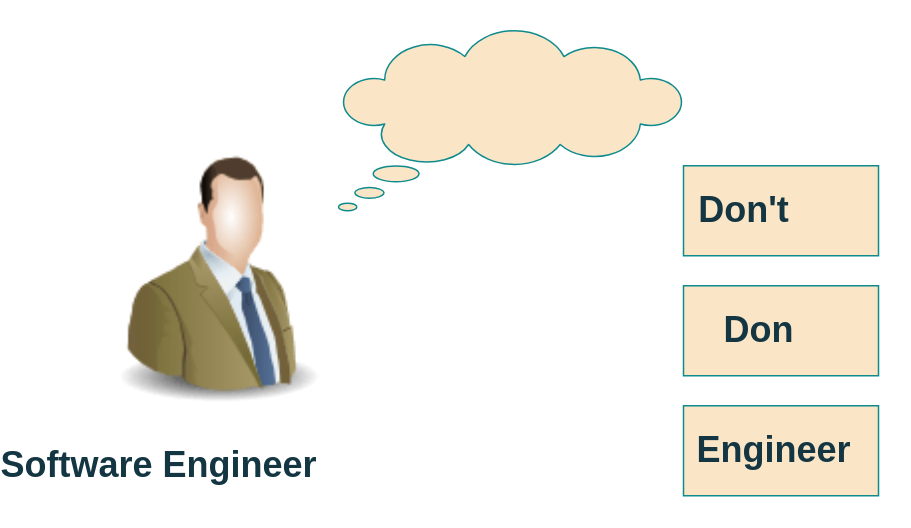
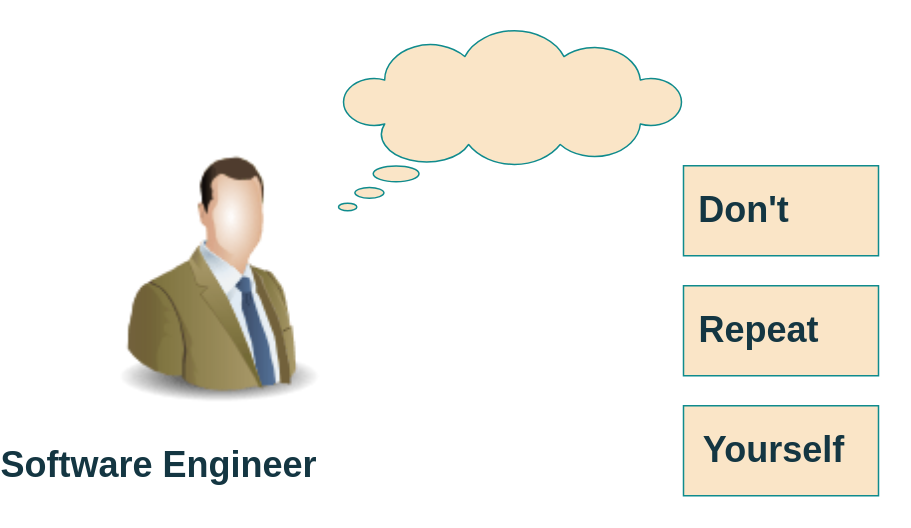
(759, 331) -> (759, 331)
(774, 451) -> (774, 451)
